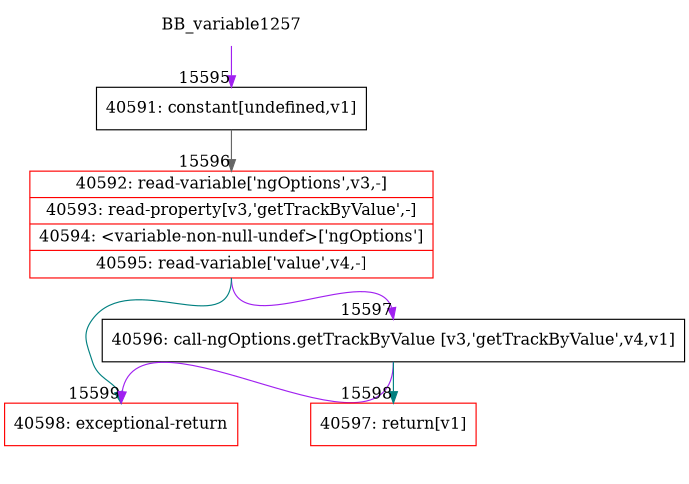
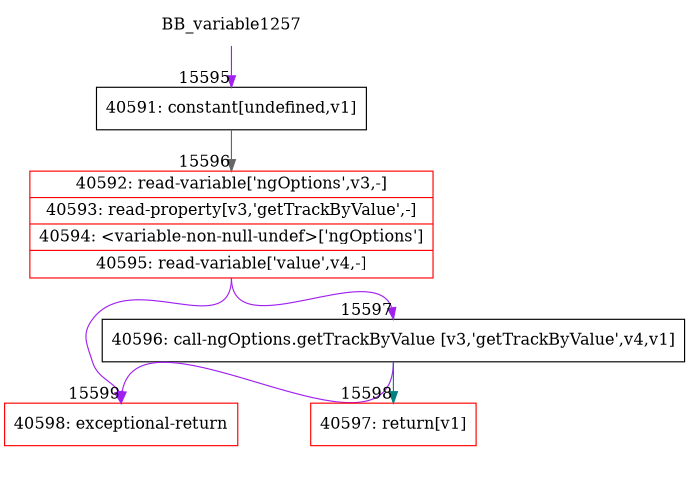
(125, 301) -> (125, 301)
